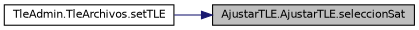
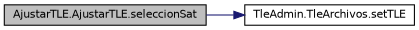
(188, 15) -> (220, 15)
